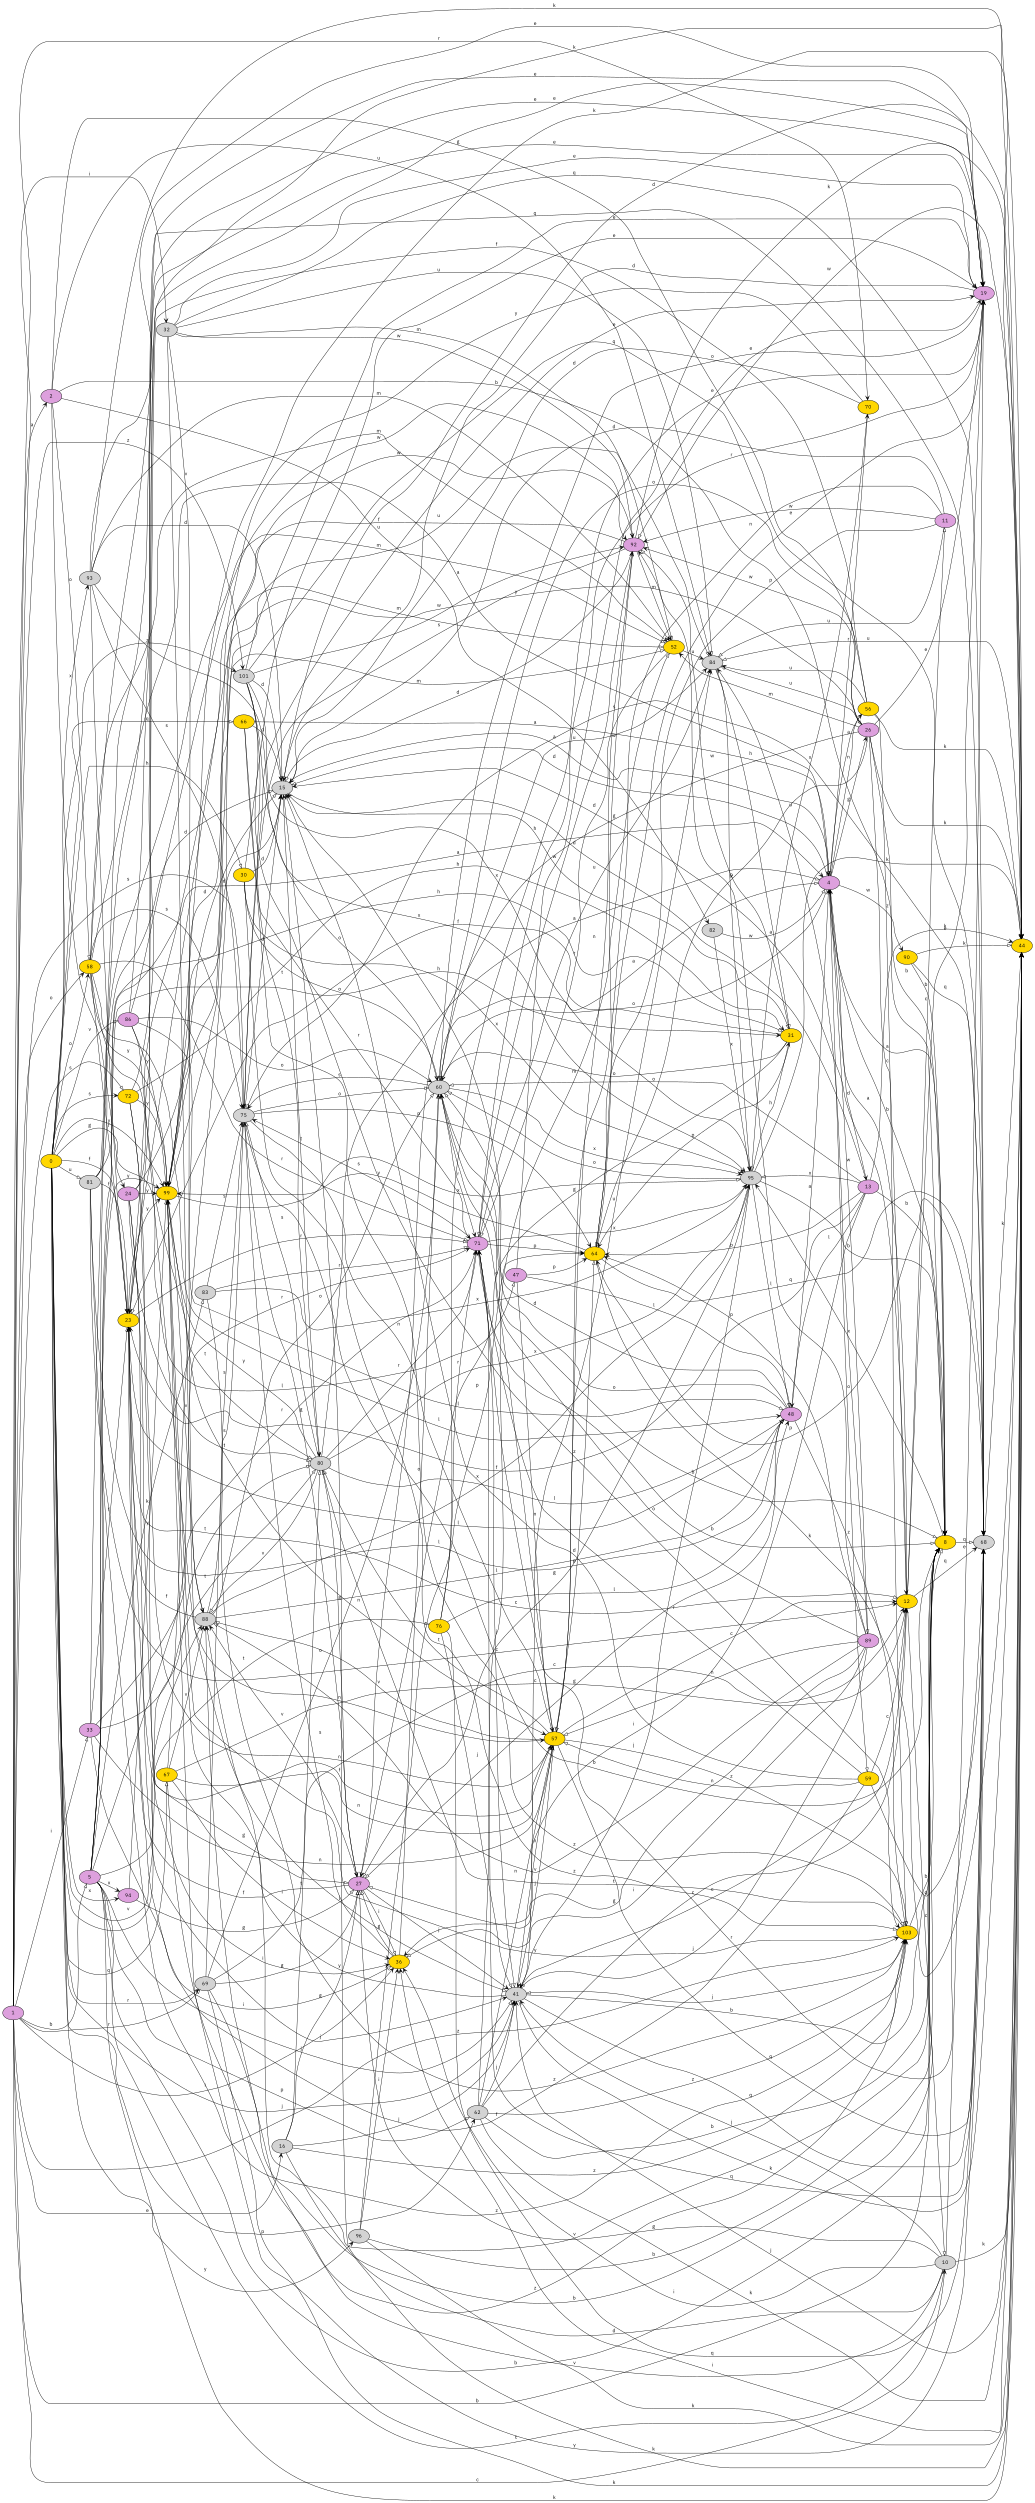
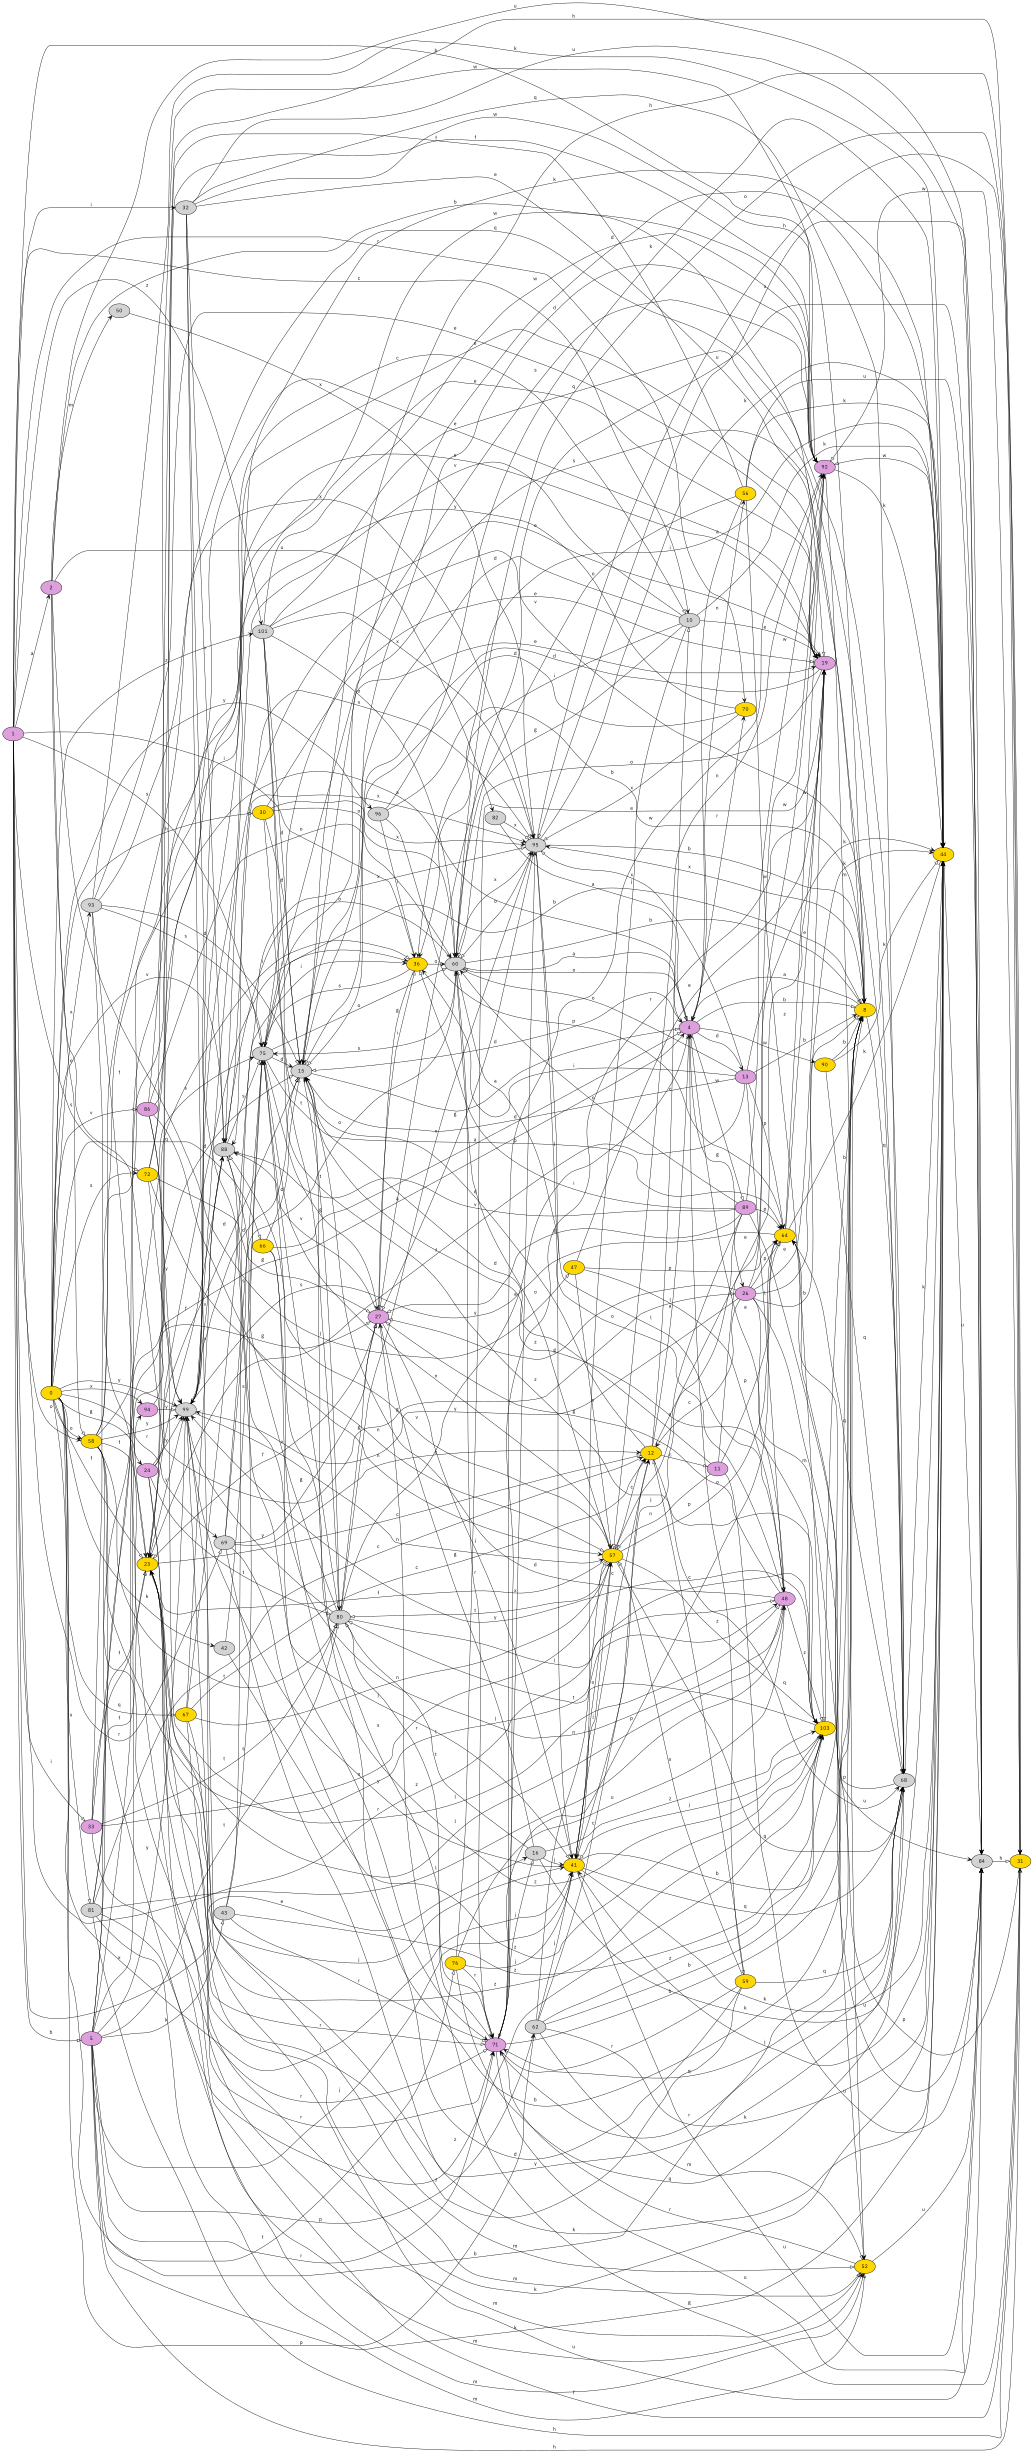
none -> (119, 311)
(167, 1193) -> (186, 1410)
(516, 1275) -> (574, 1267)
(205, 1293) -> (224, 1913)
(248, 1462) -> (220, 2080)
(614, 1590) -> (612, 1797)
(495, 1617) -> (512, 1946)
none -> (224, 1648)
(516, 1994) -> (574, 1865)
